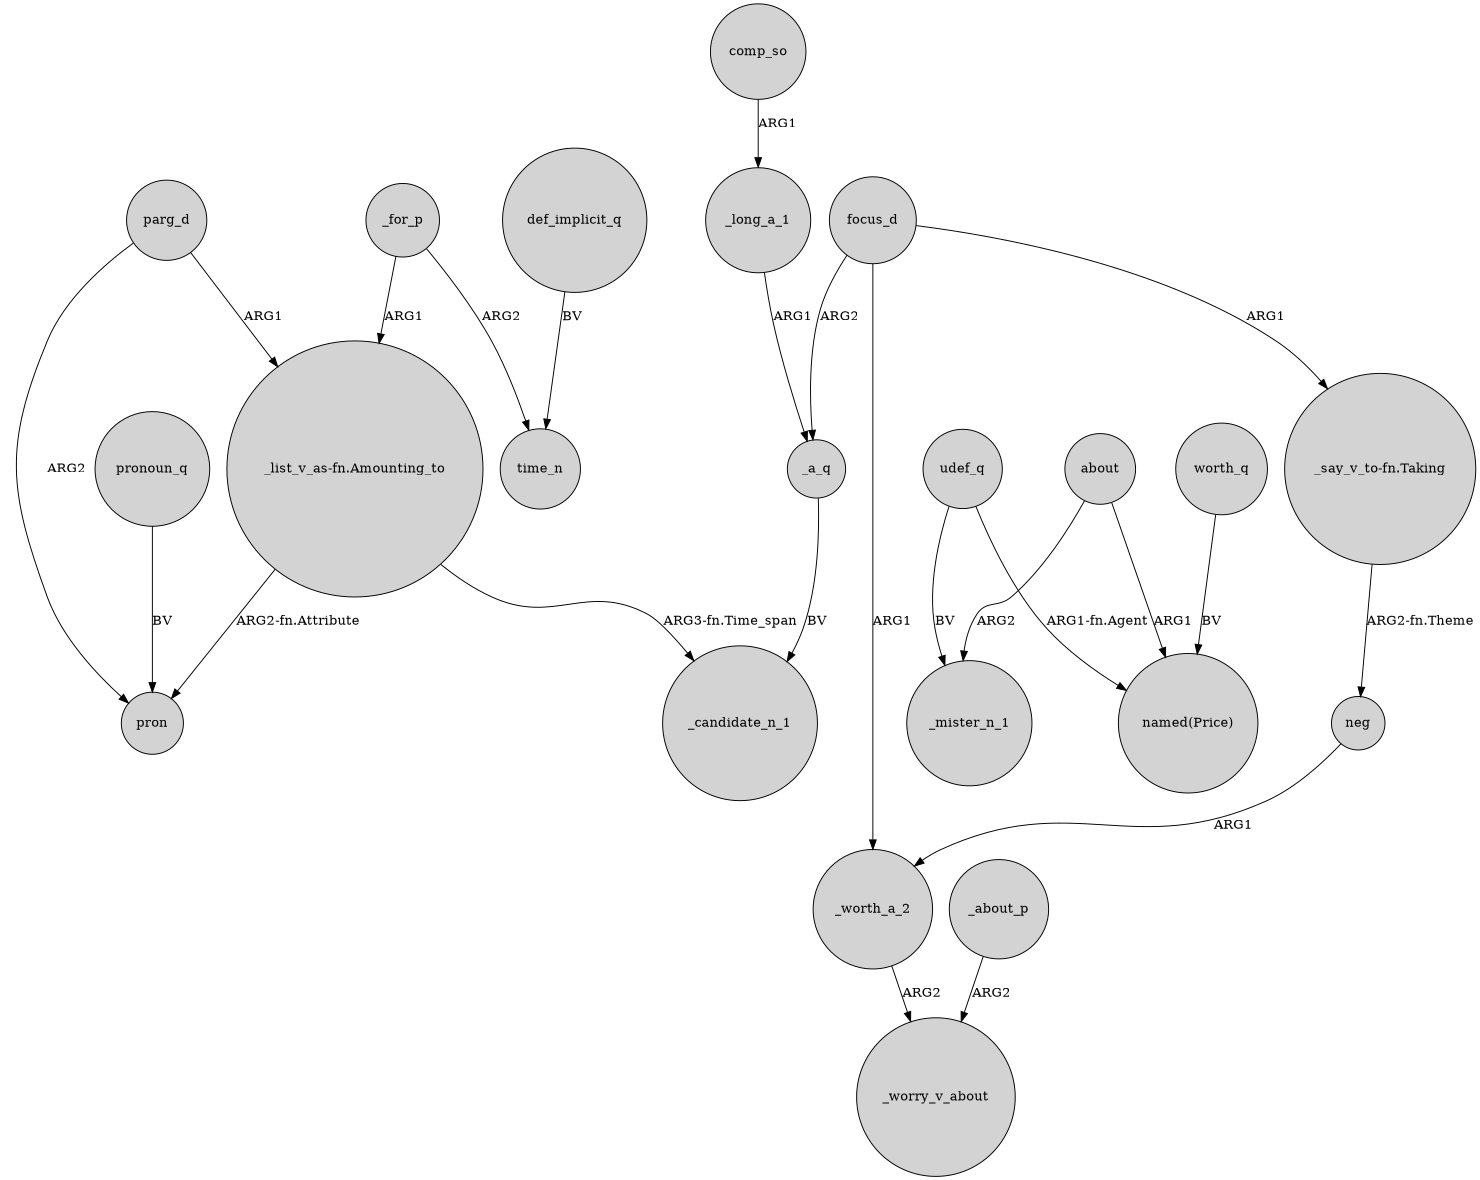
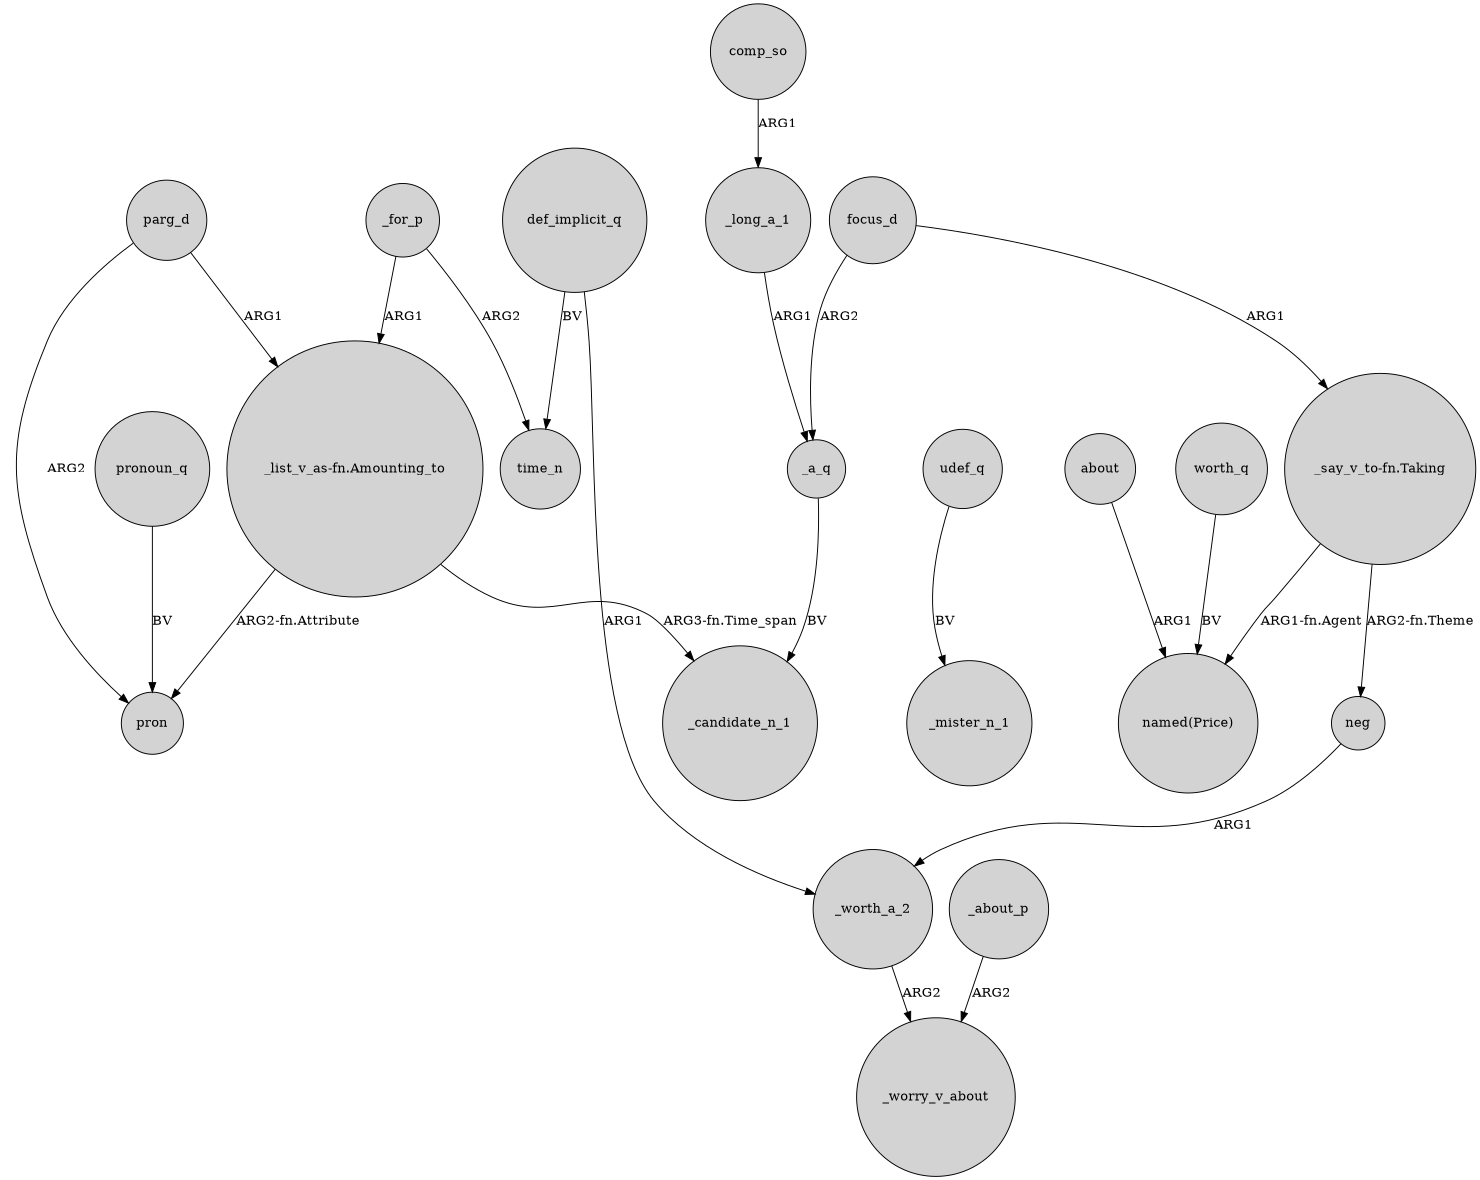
(873, 552) -> (605, 640)
(1027, 582) -> none
(1031, 609) -> (1274, 599)
